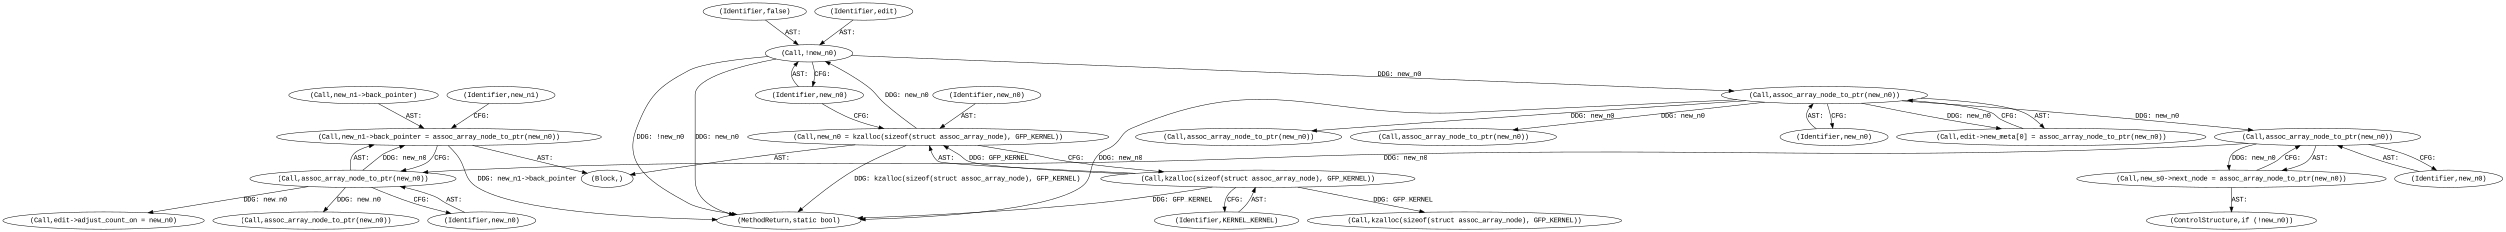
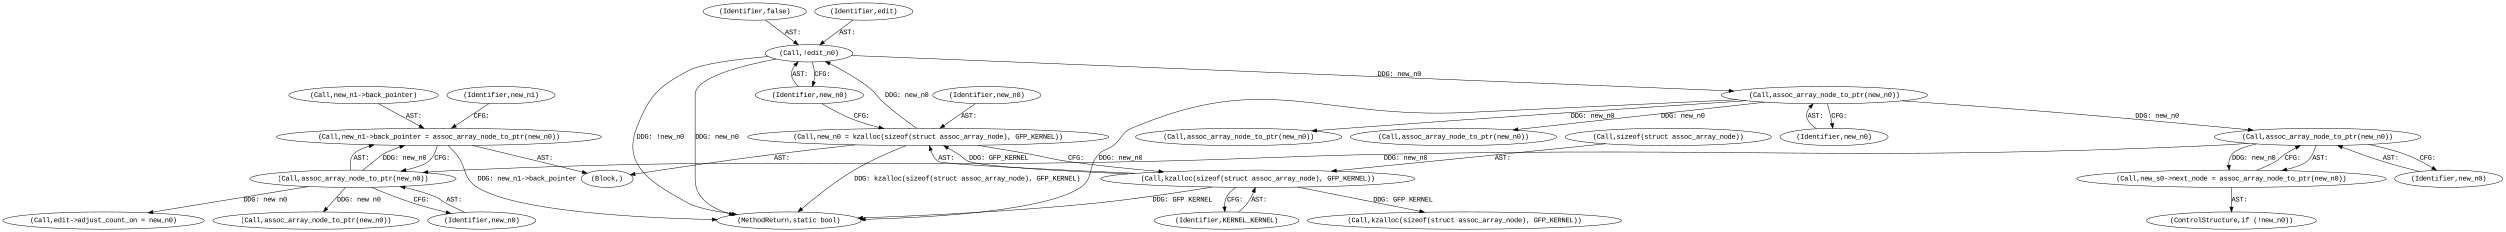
(809, 53) -> (809, 53)
none -> (1668, 137)
(2051, 137) -> none
